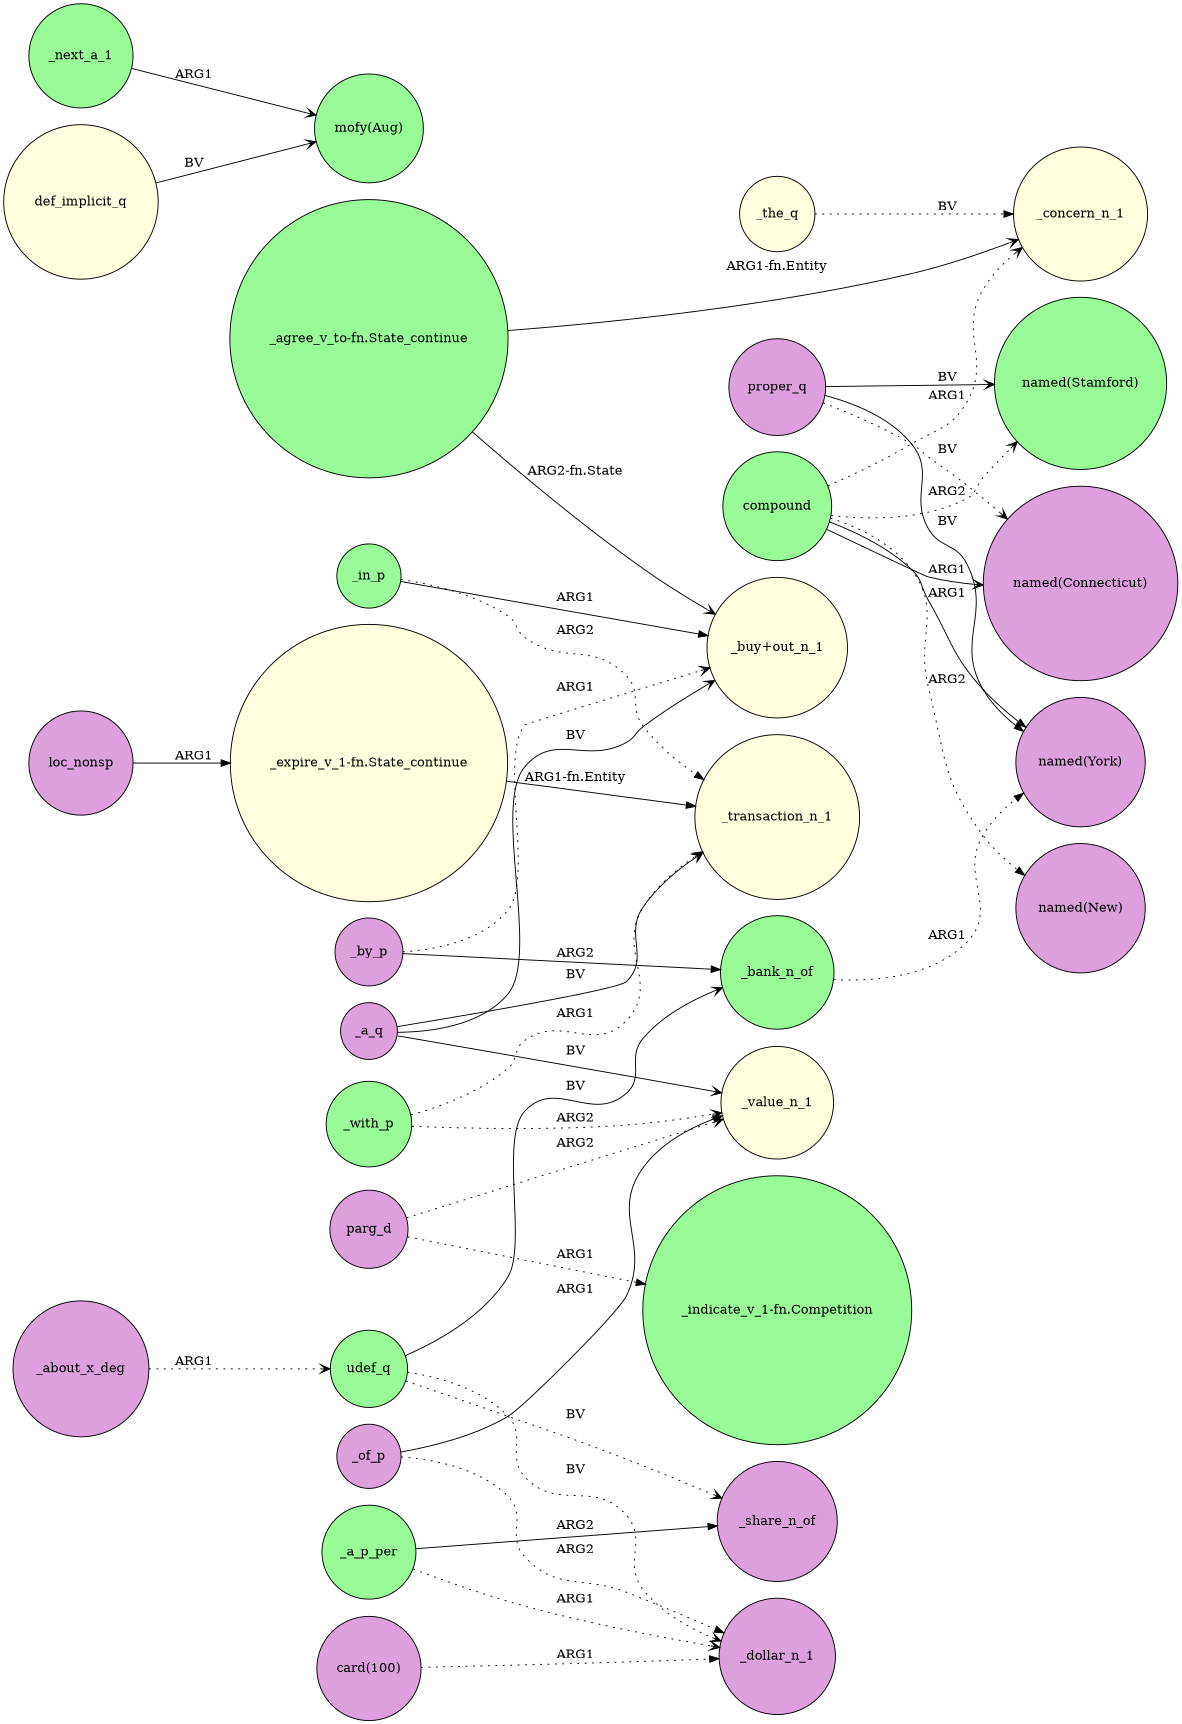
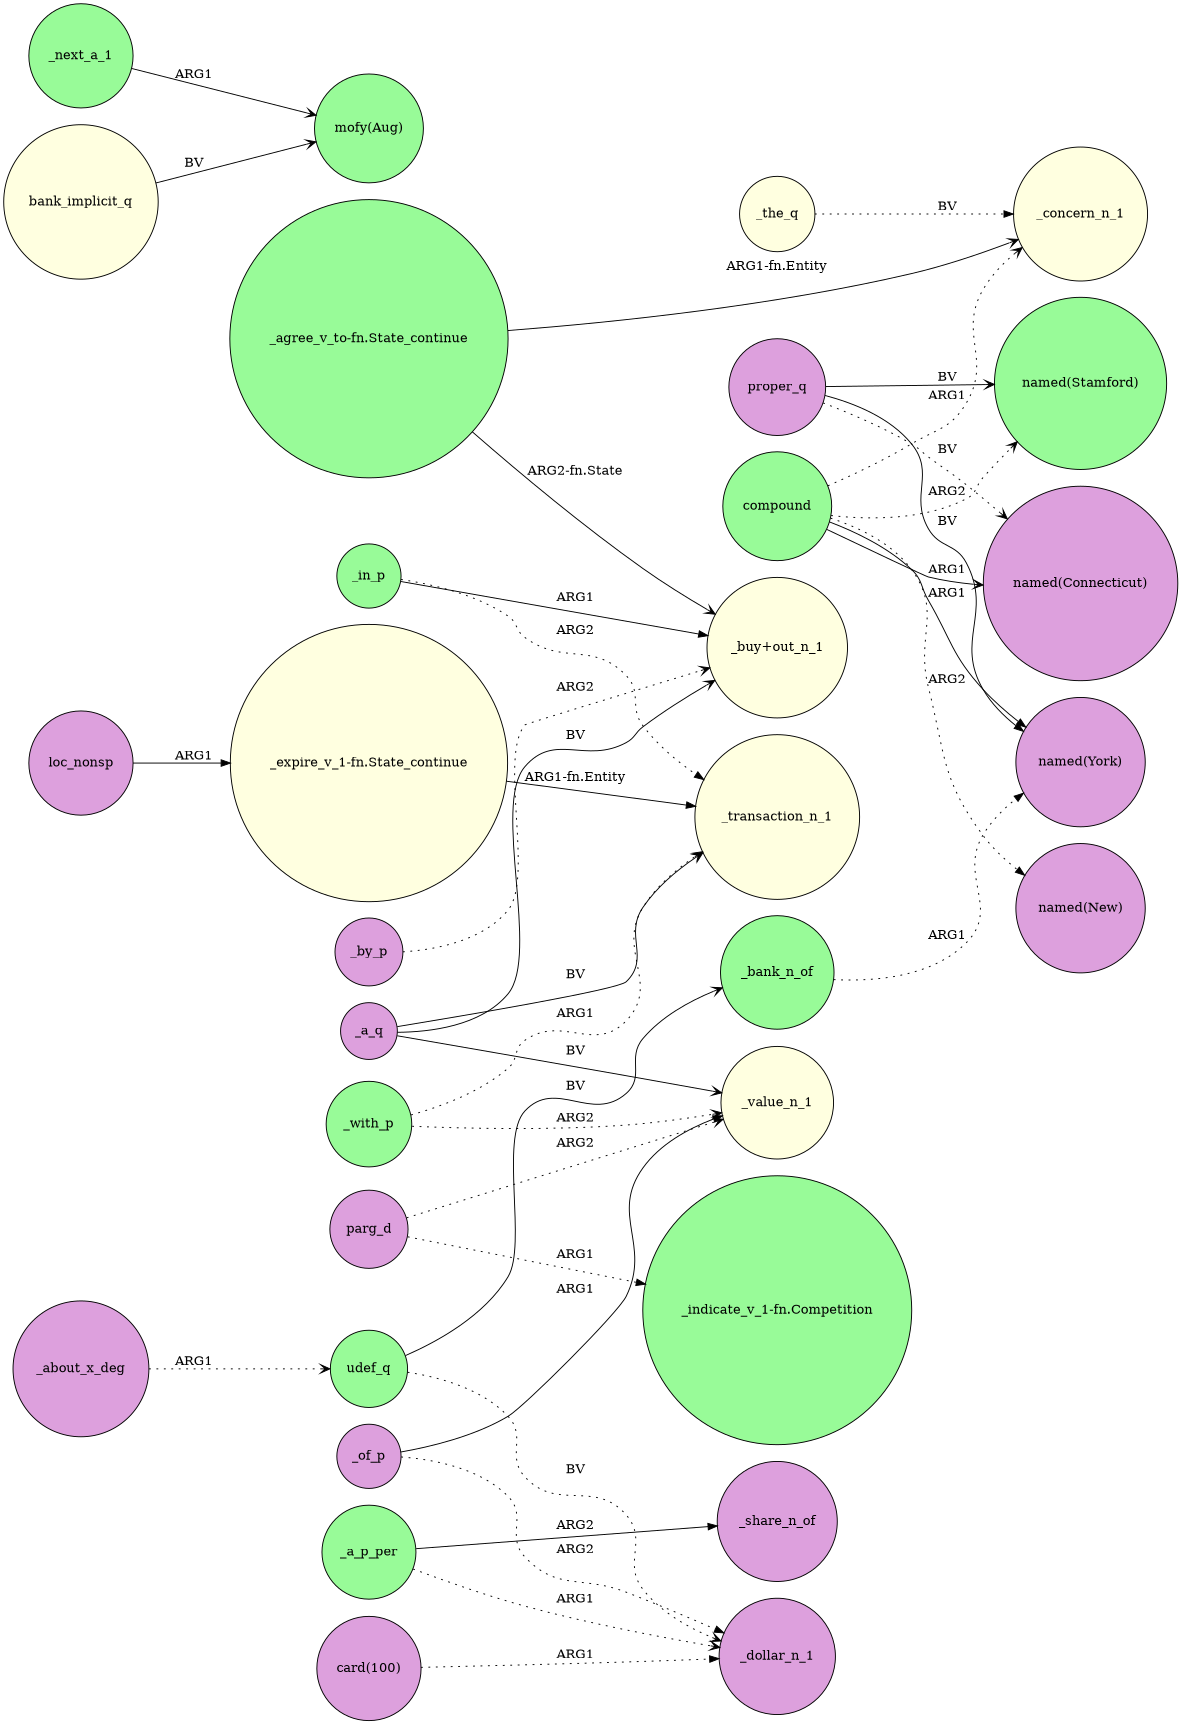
(81, 202) -> (81, 202)
(576, 687) -> (576, 687)
(557, 961) -> none
(561, 1435) -> none
